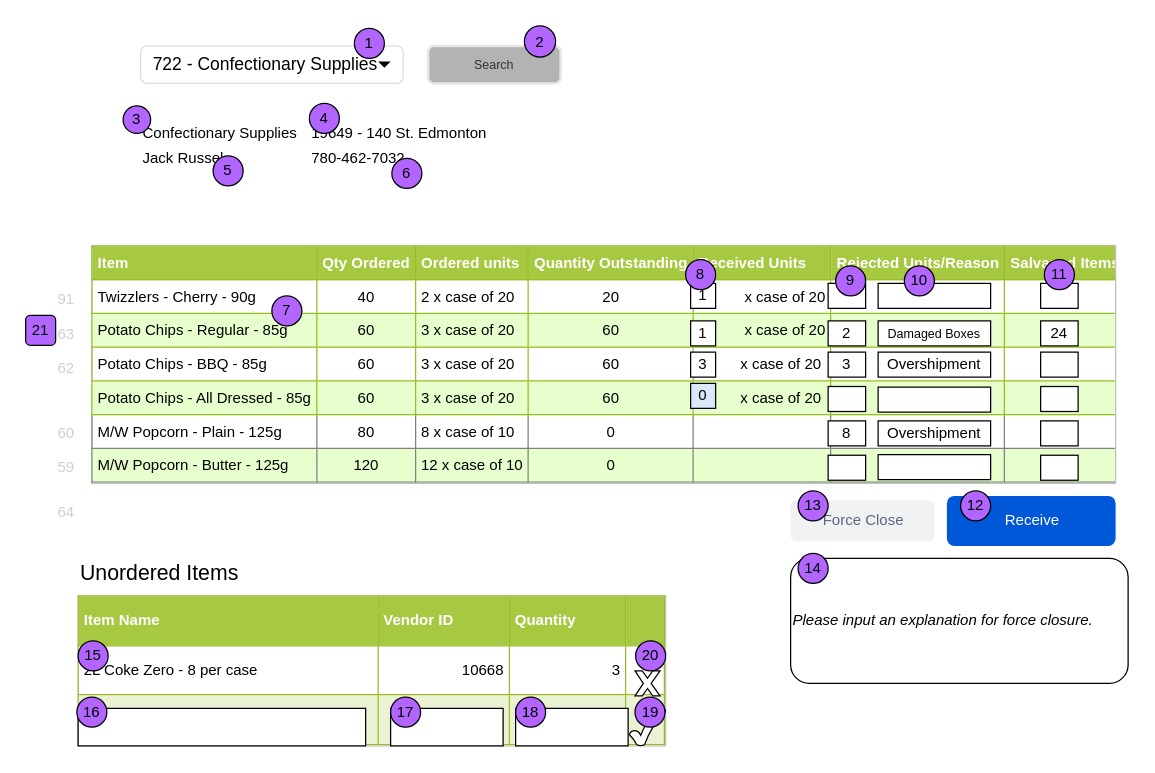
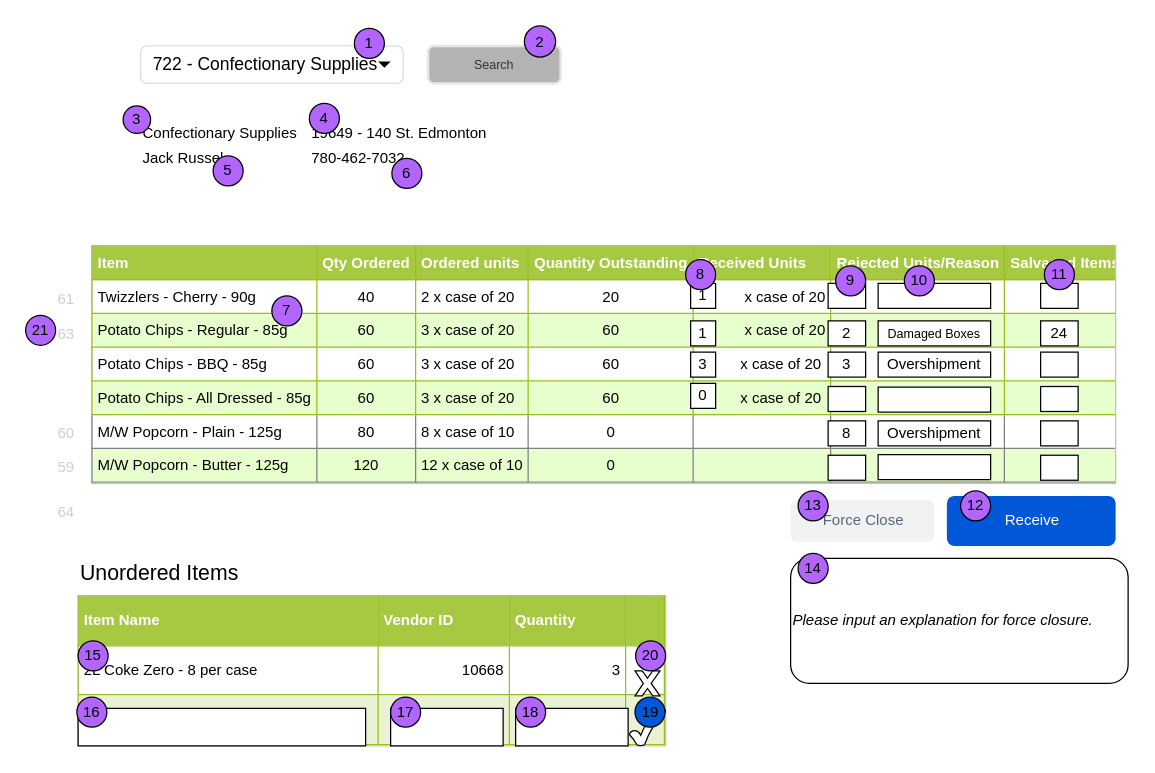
(67, 300) -> (67, 300)
(41, 330) -> (41, 330)
(70, 364) -> none
(703, 396) -> (703, 396)
(650, 712) -> (650, 712)
